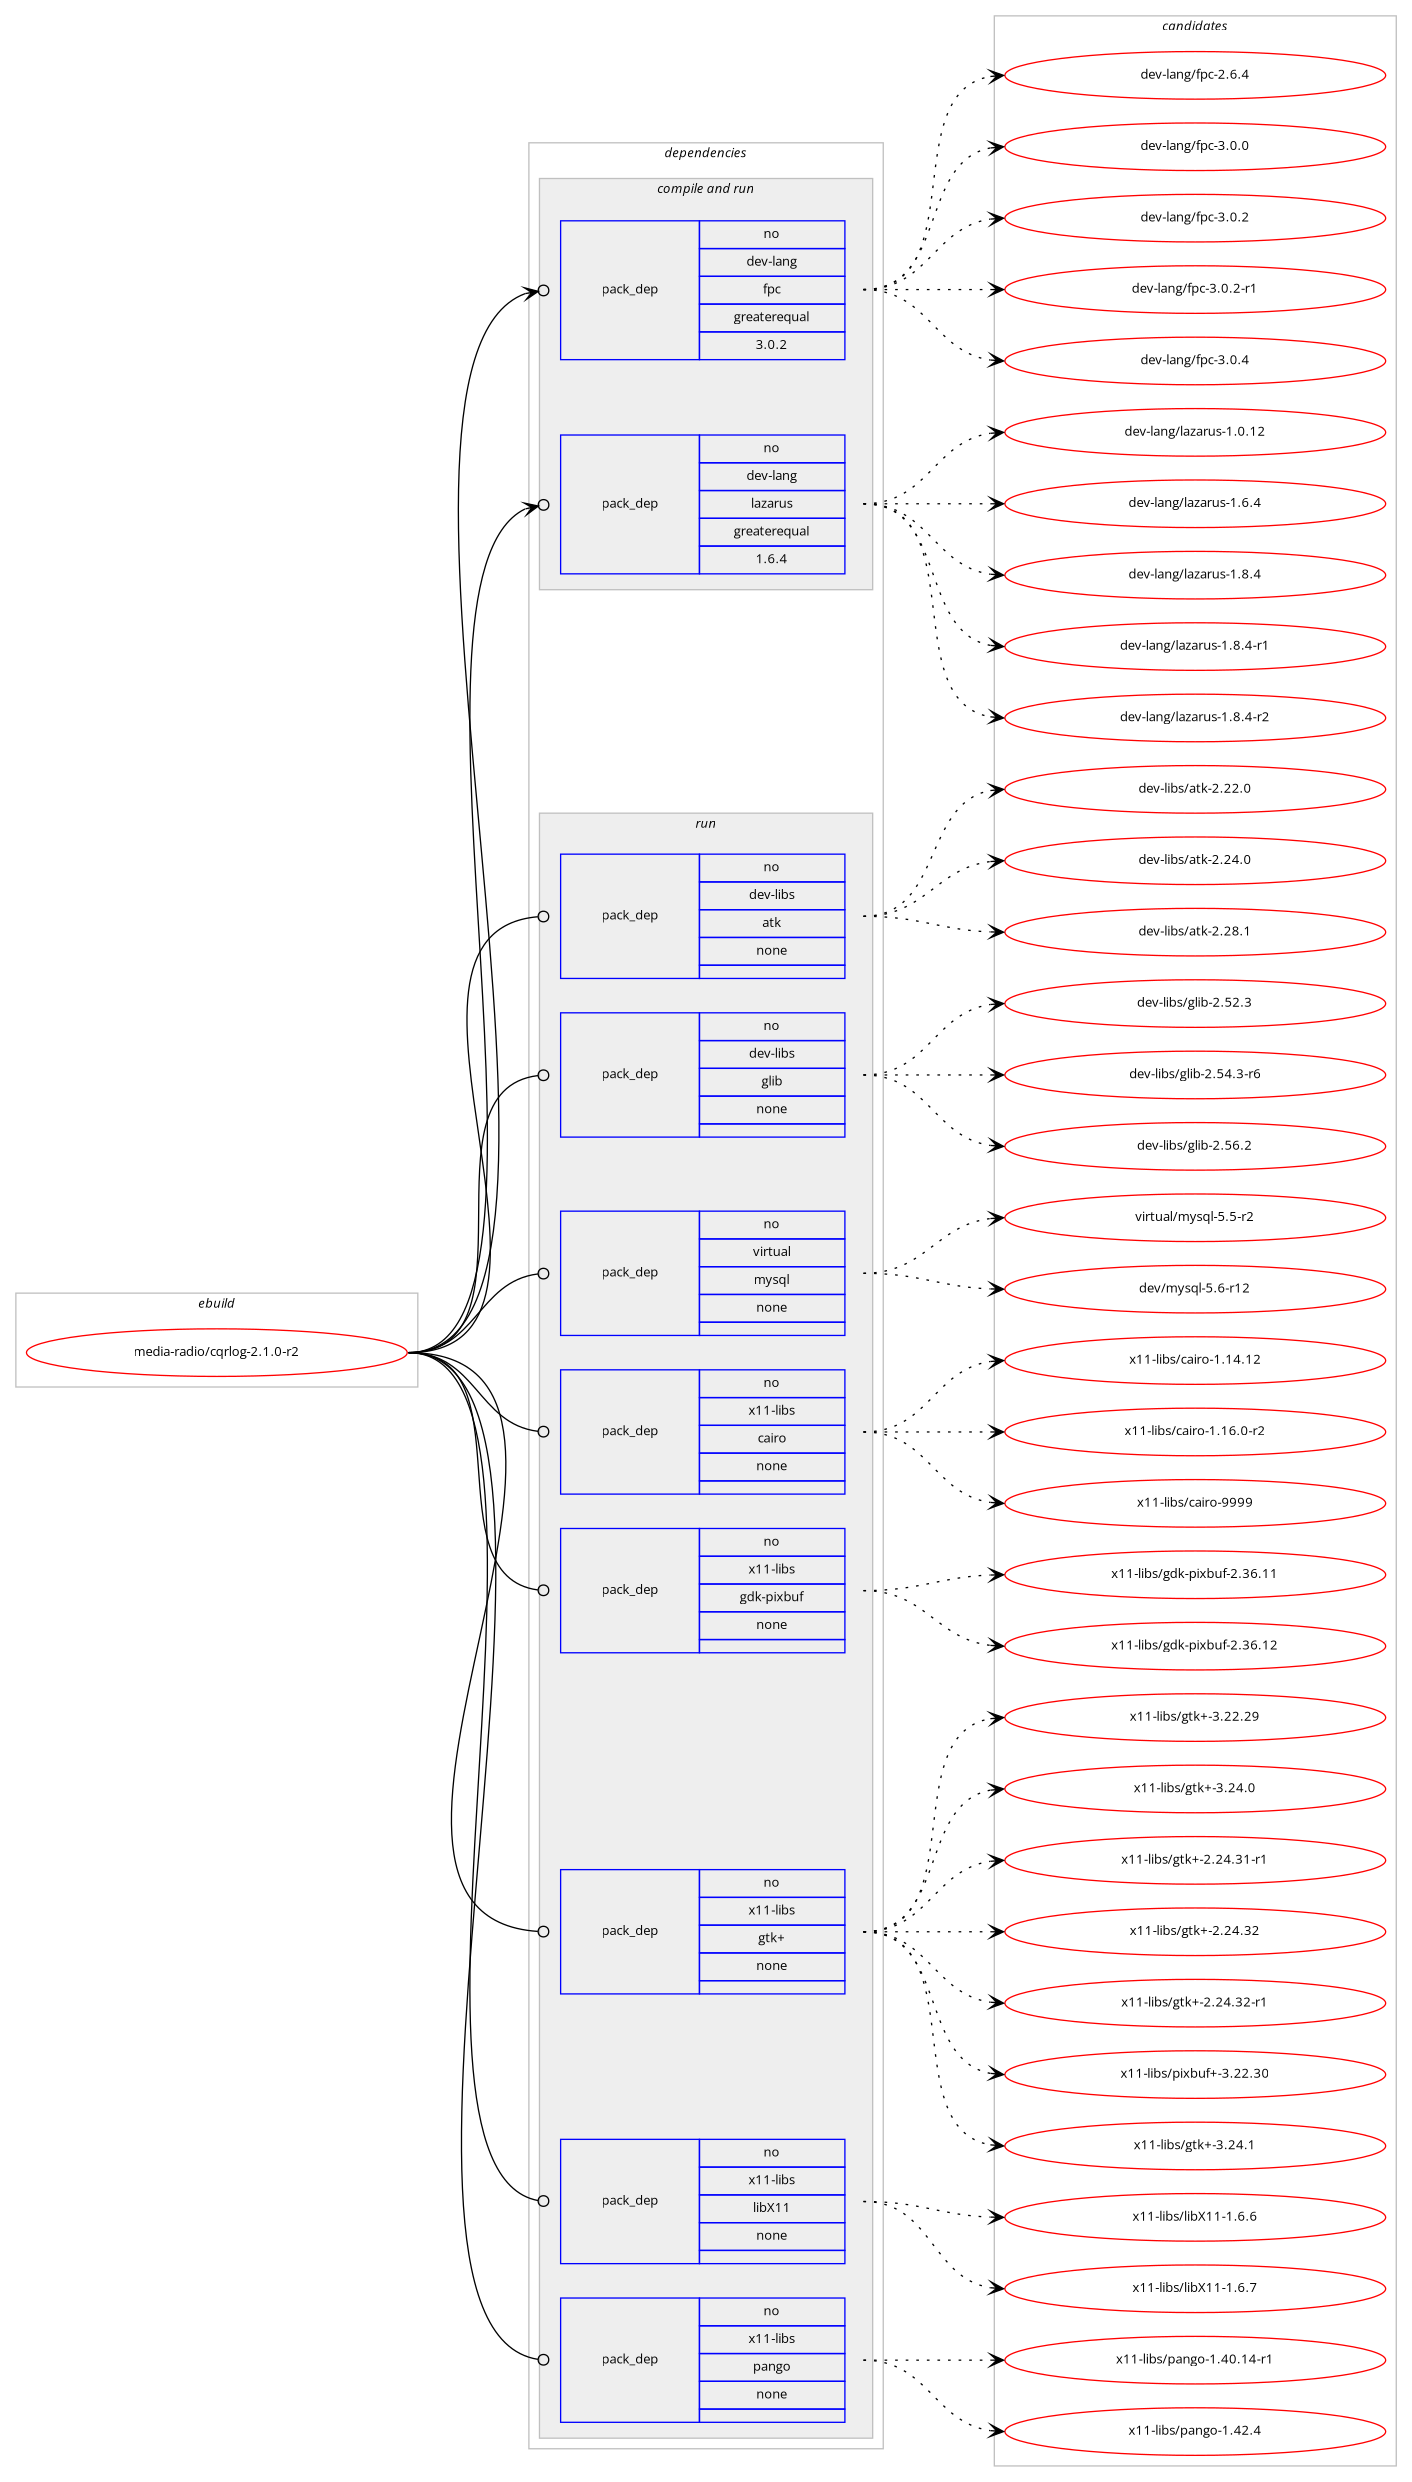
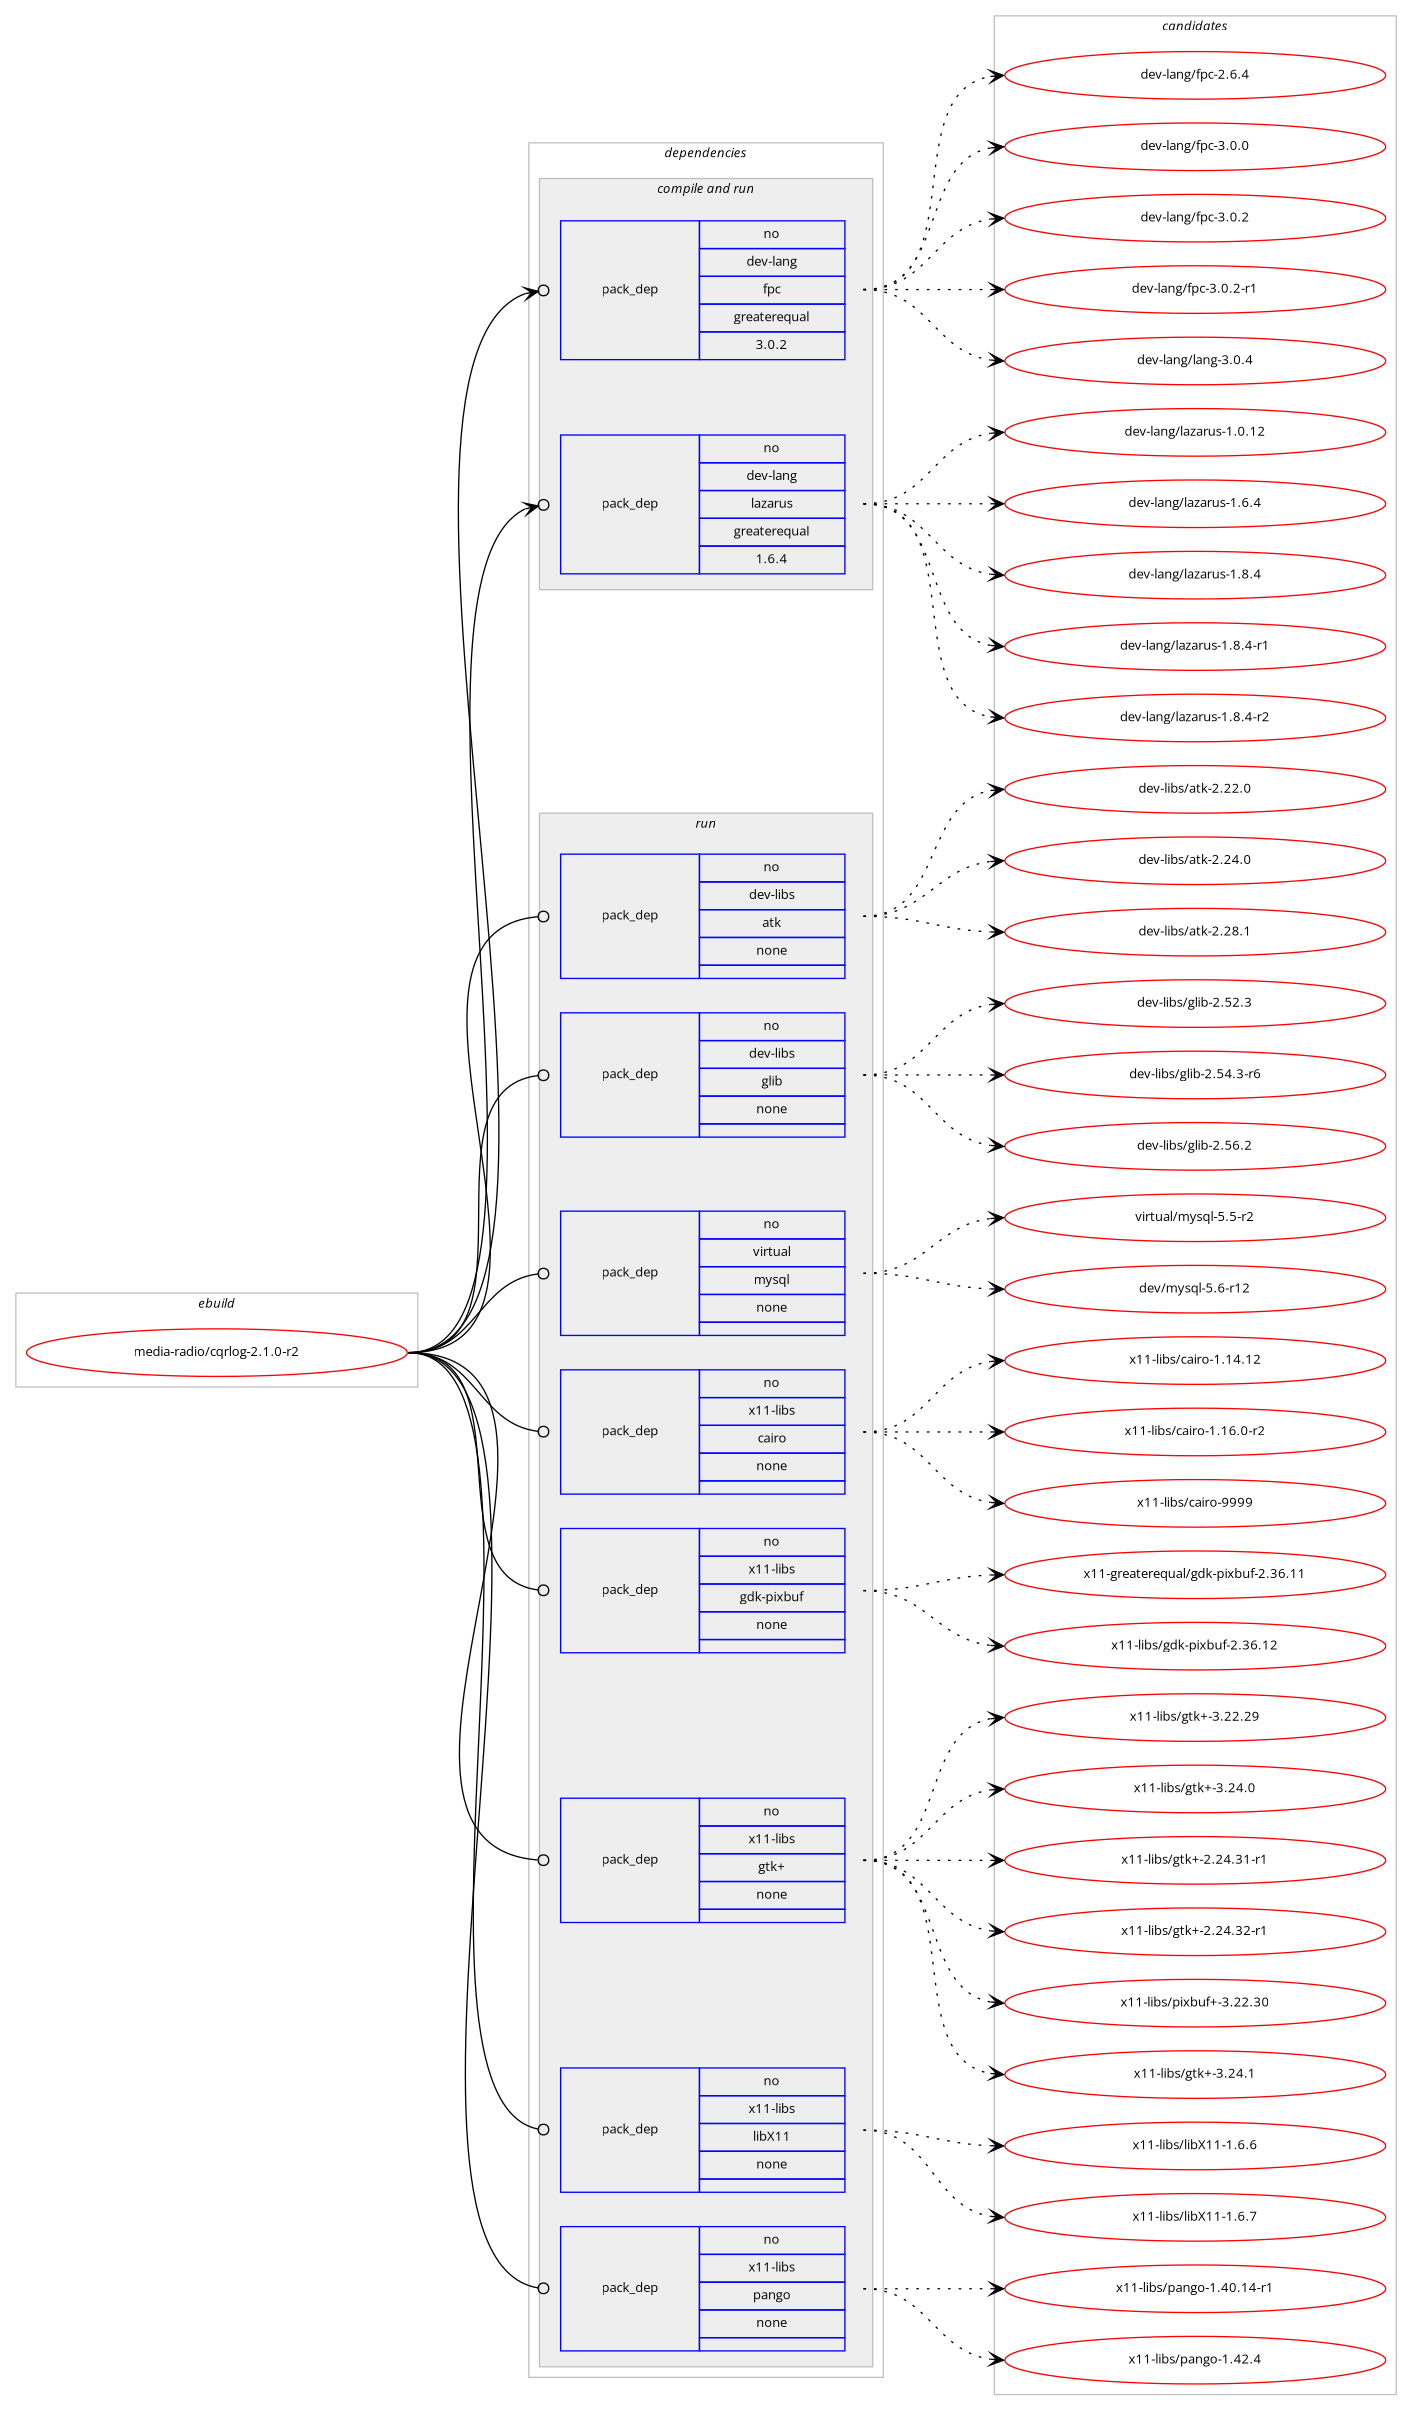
(1195, 361) -> (1195, 361)
(1195, 1575) -> (1195, 1575)
(1195, 1932) -> none
